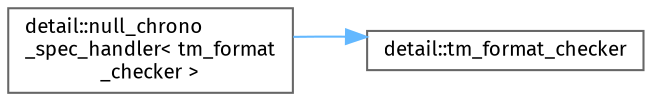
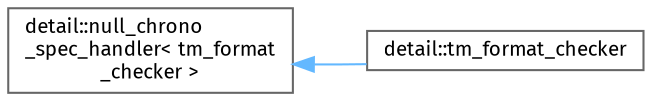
(319, 37) -> (340, 64)
